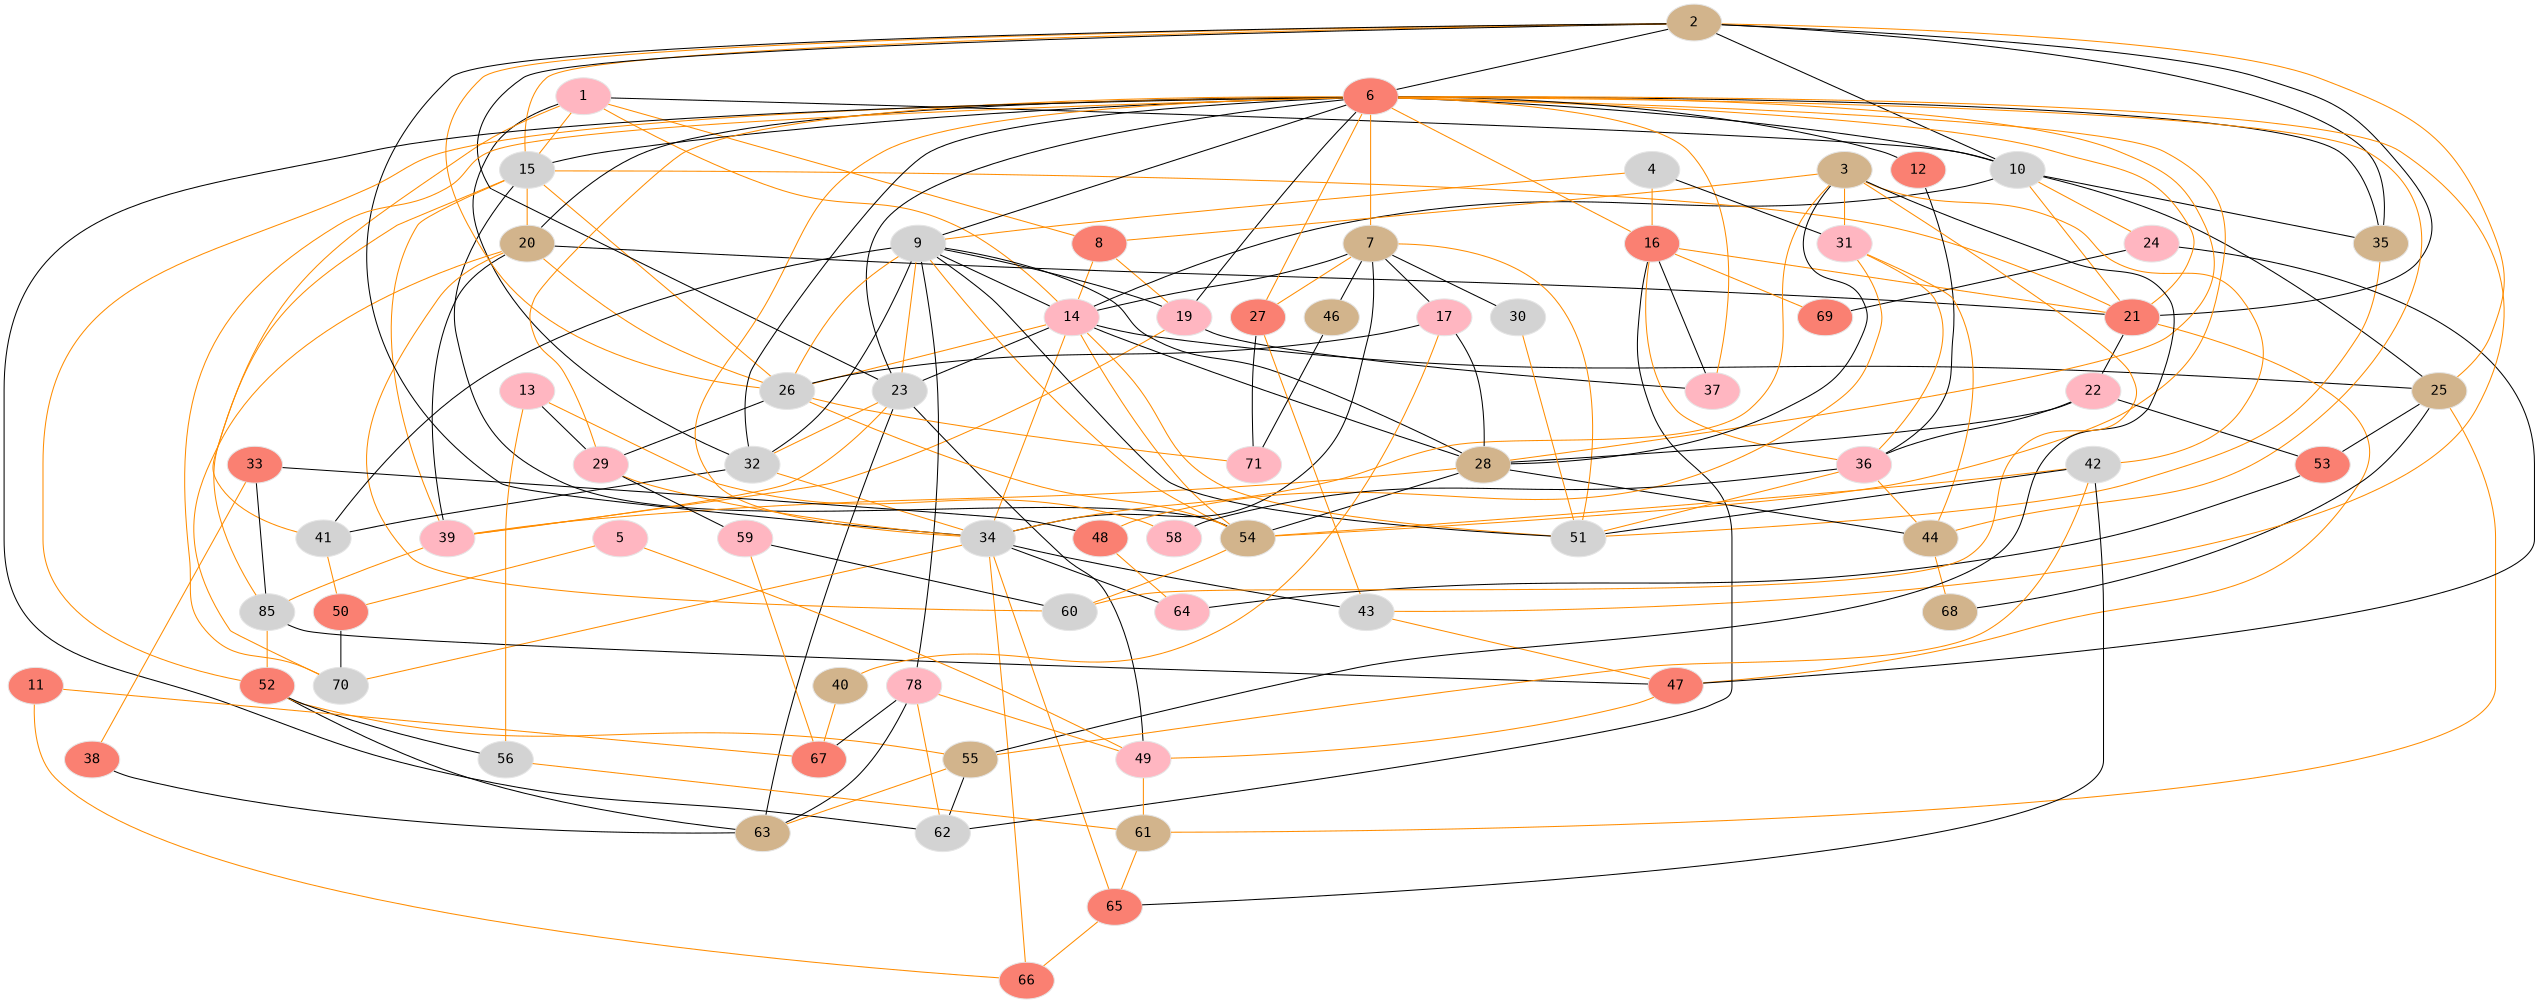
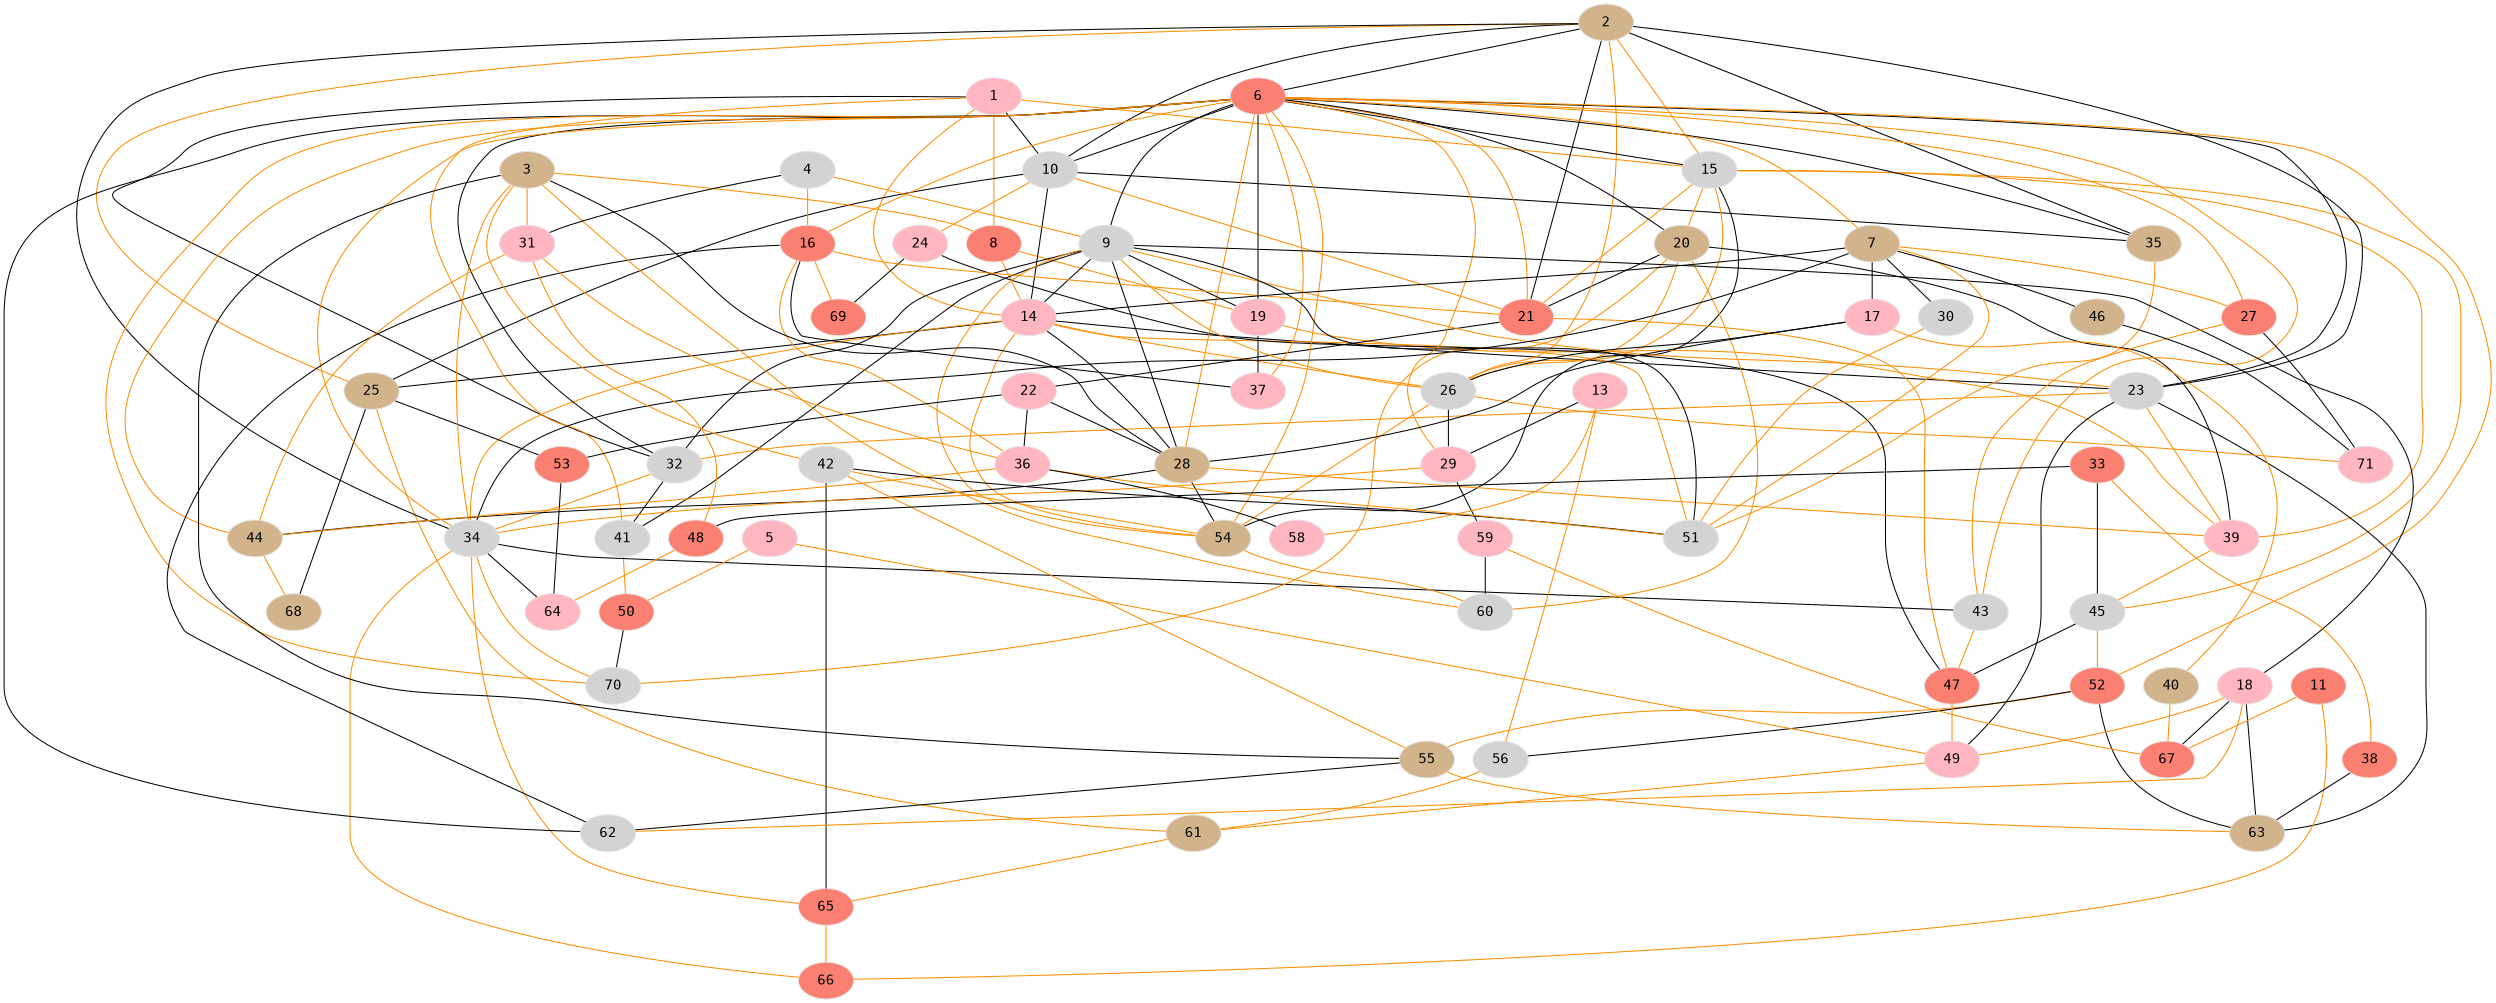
(1918, 170) -> none
(267, 612) -> (2097, 612)
(914, 686) -> (2245, 686)
